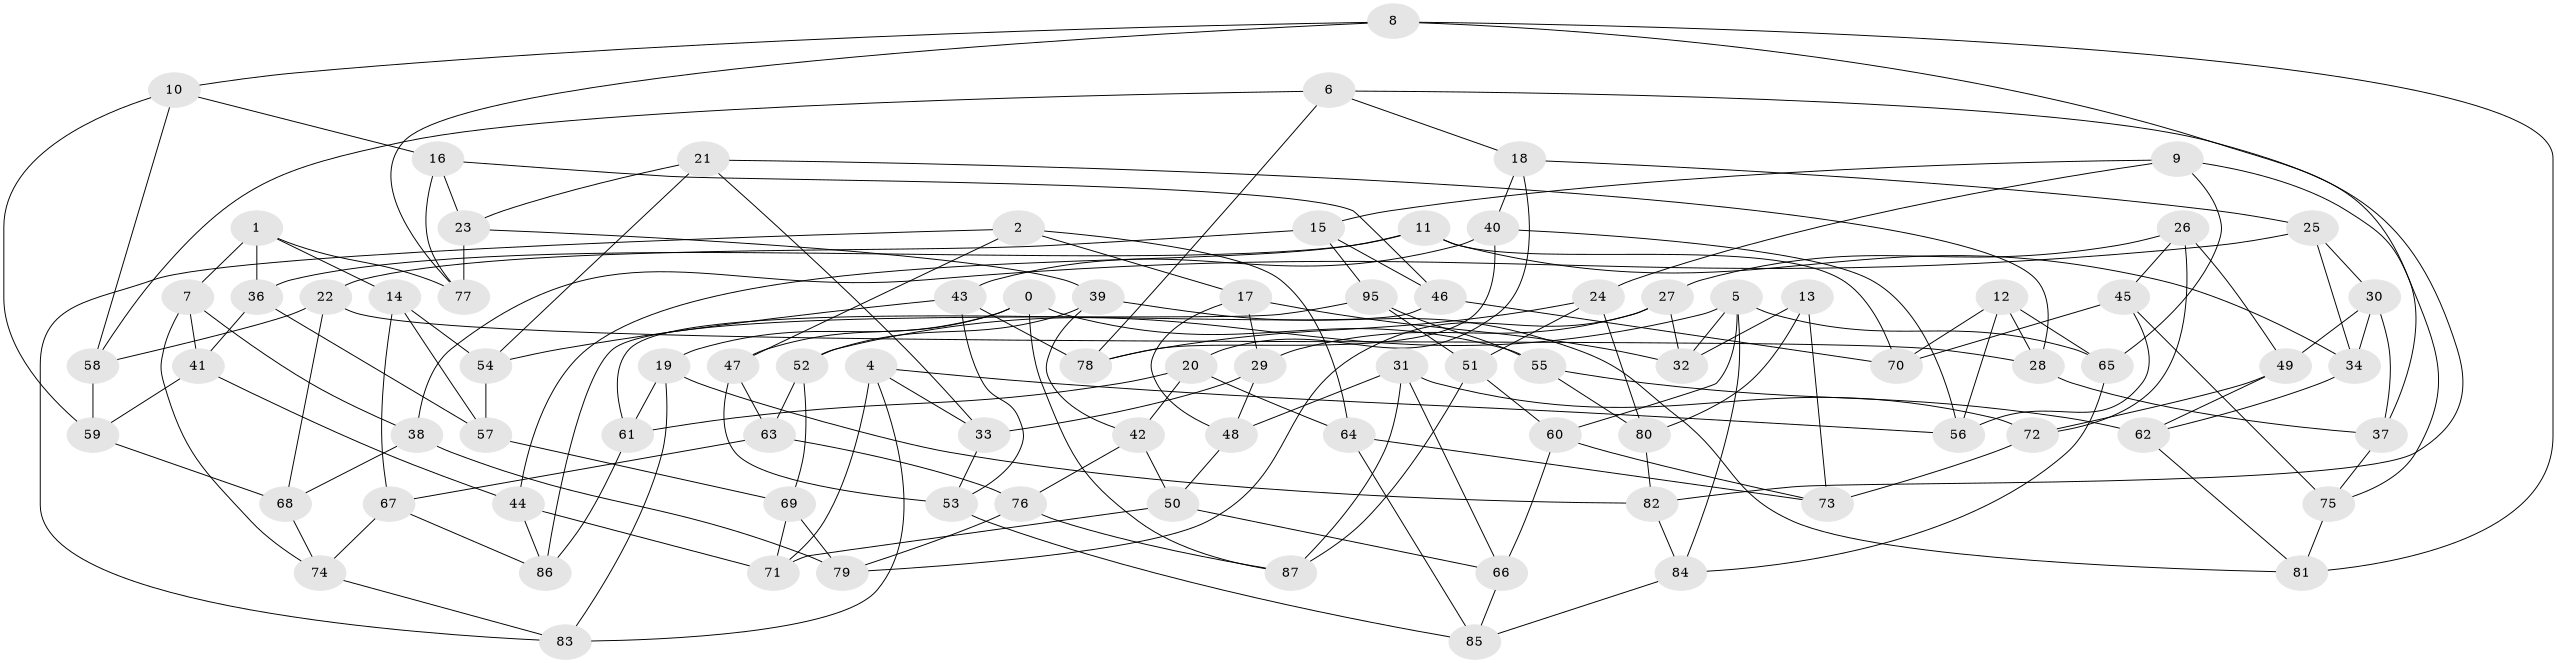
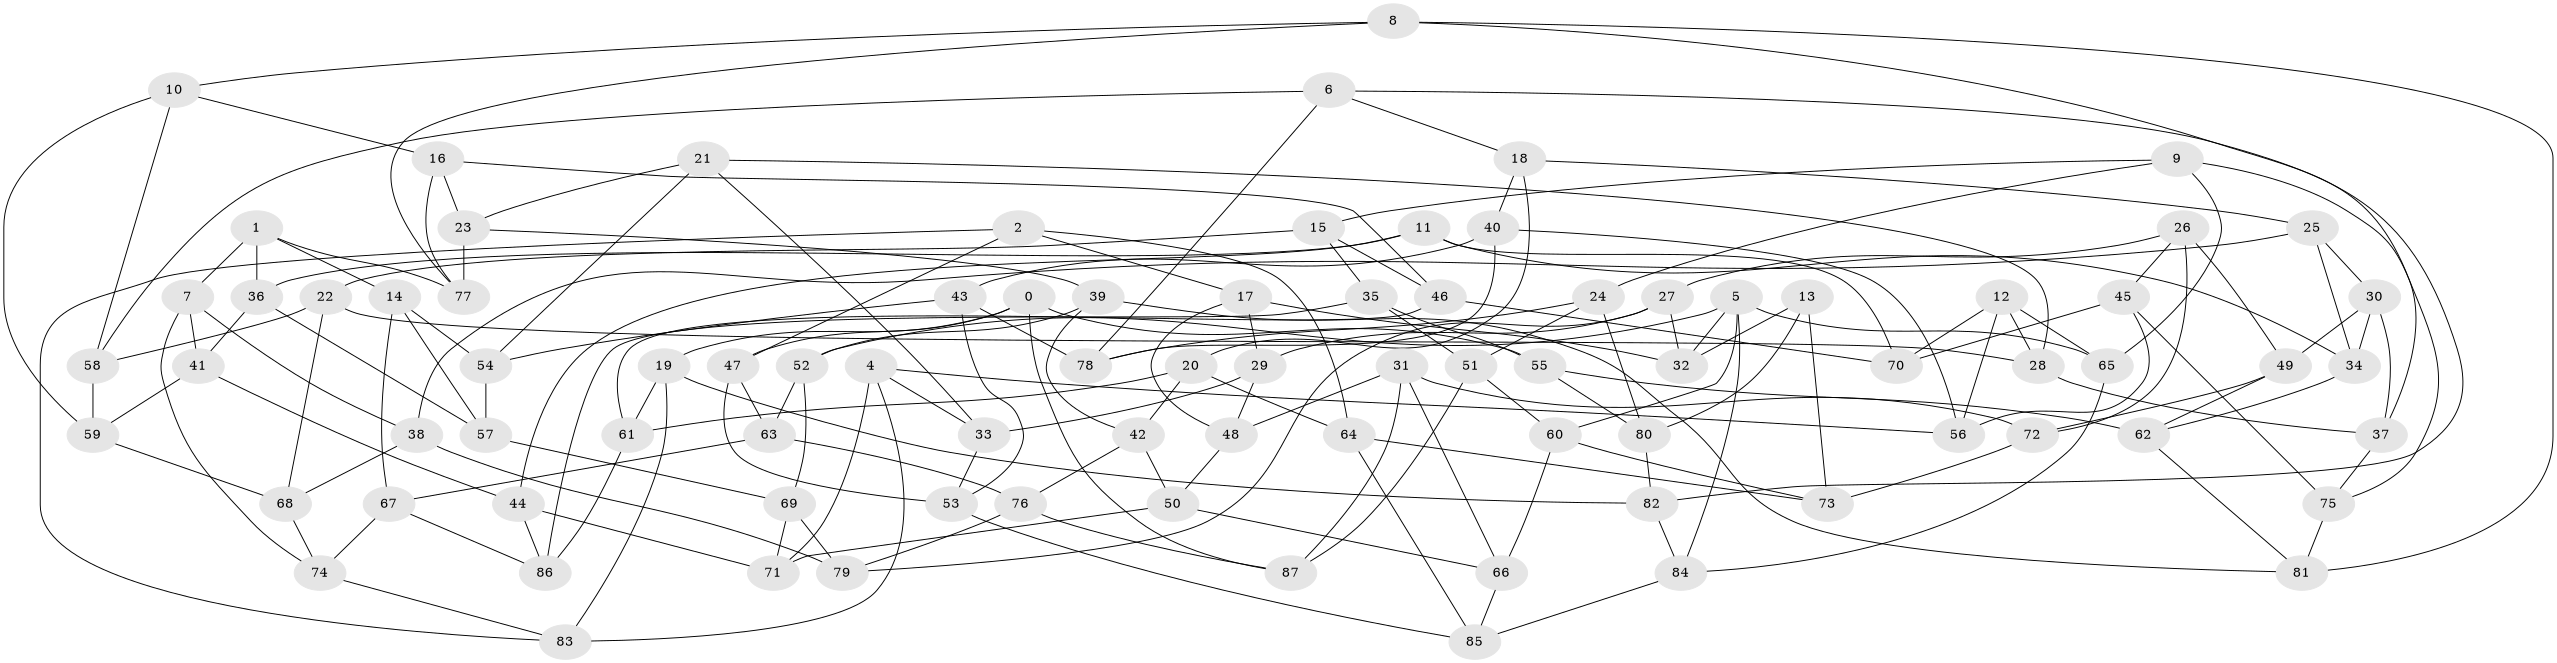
(1371, 297) -> (1371, 297)
